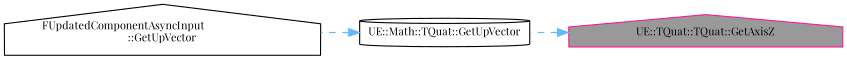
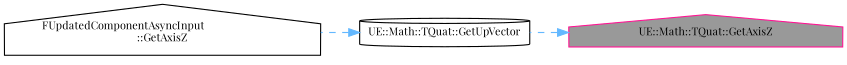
(162, 32) -> (162, 32)
(706, 32) -> (706, 32)
